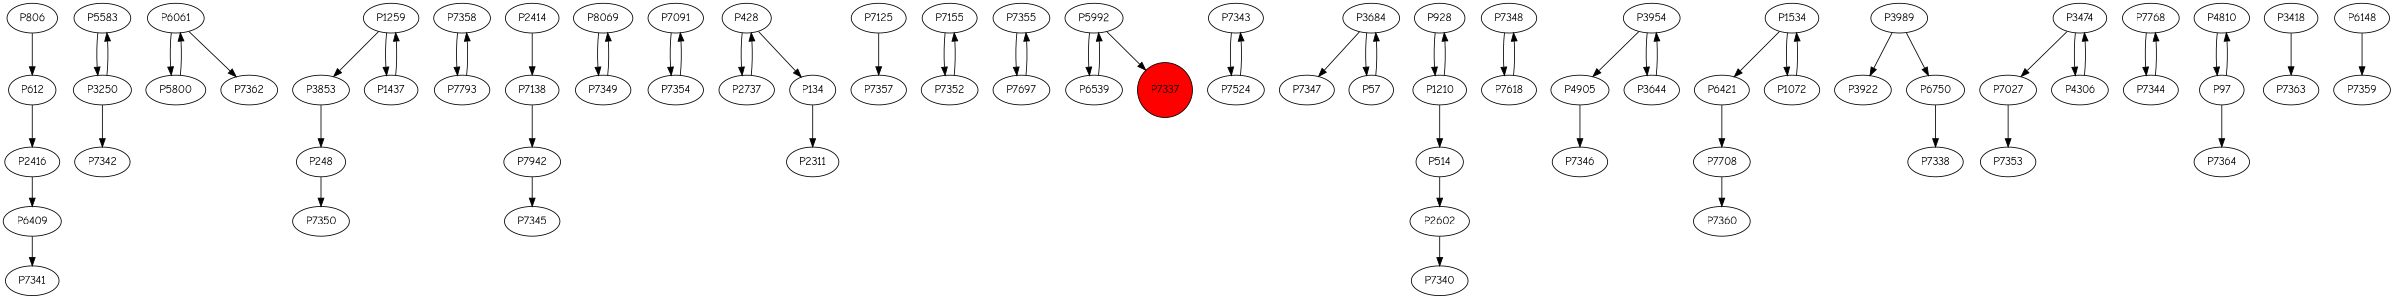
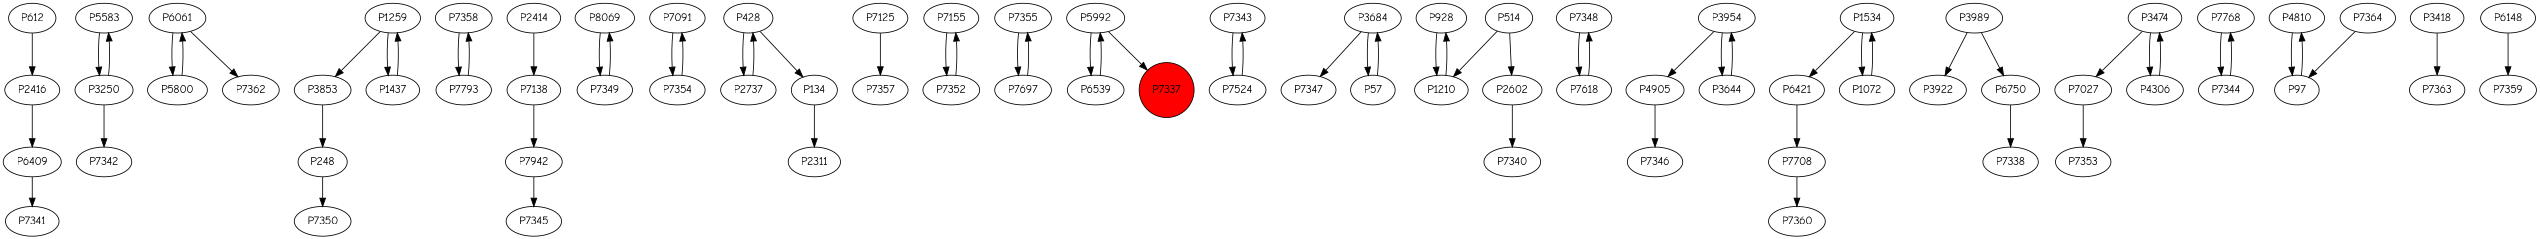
(32, 18) -> none
(1440, 122) -> (1478, 51)
(2222, 122) -> (2335, 51)
